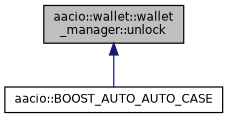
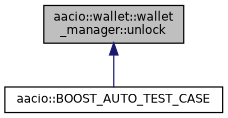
(114, 100) -> (114, 100)
